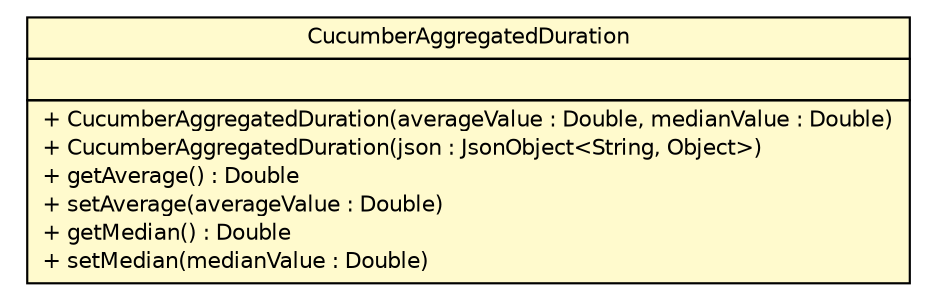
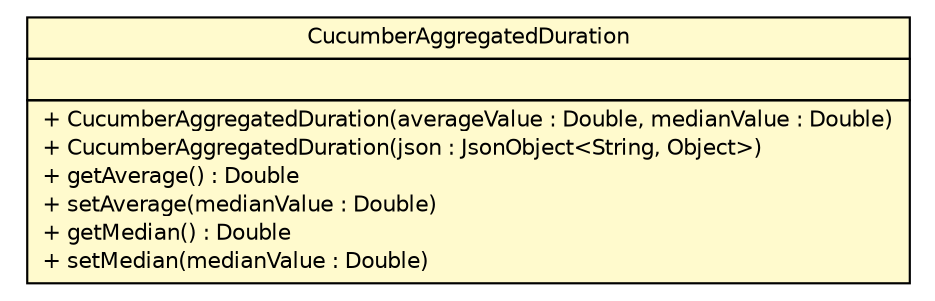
(243, 205) -> (240, 205)
